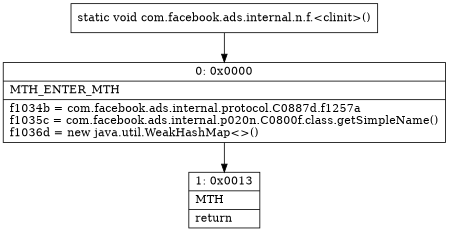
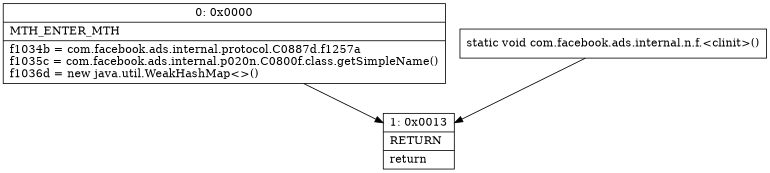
(224, 44) -> (524, 89)
(210, 200) -> (416, 141)
